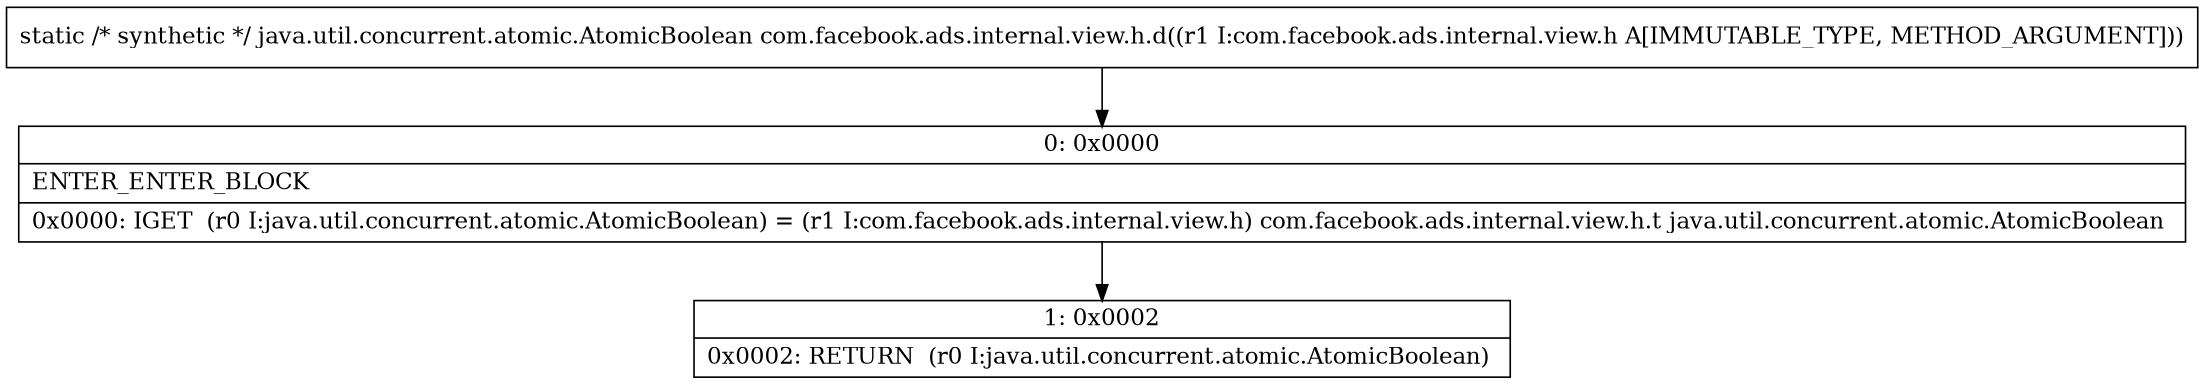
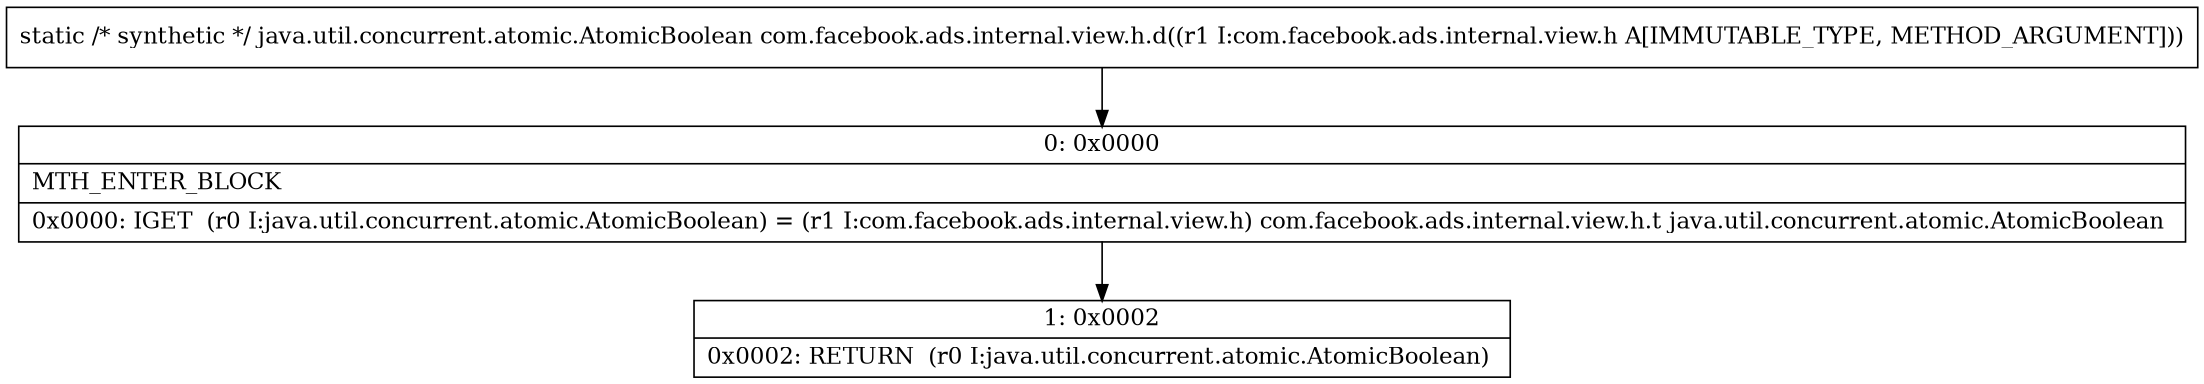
(171, 182) -> (157, 182)
